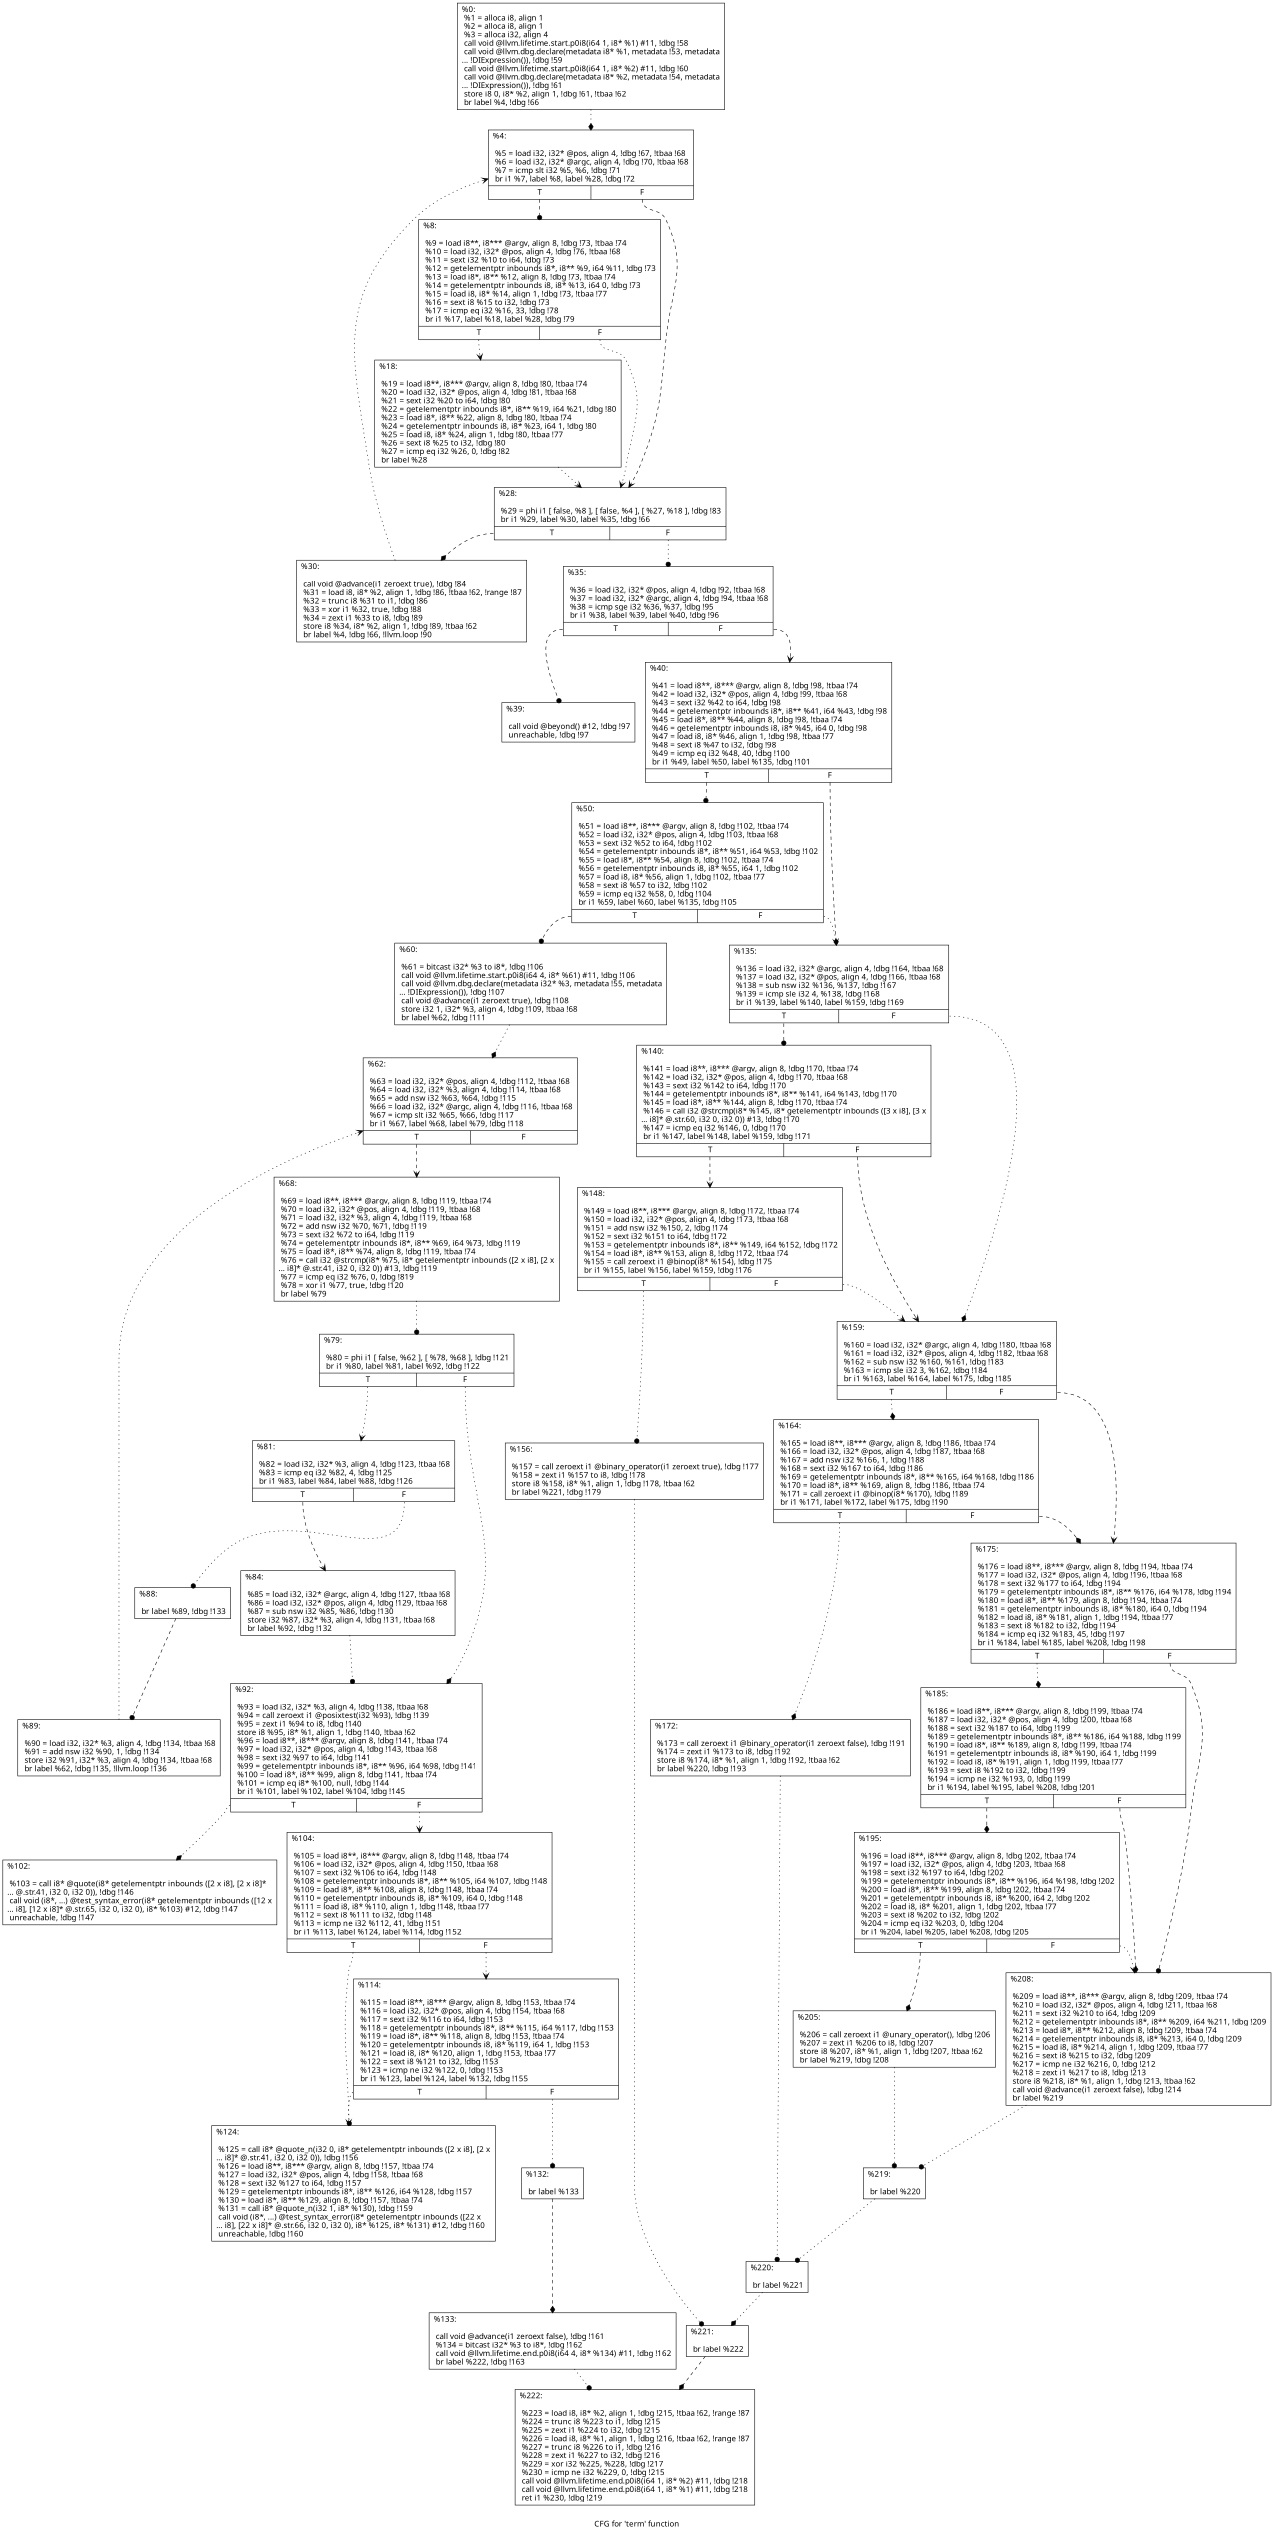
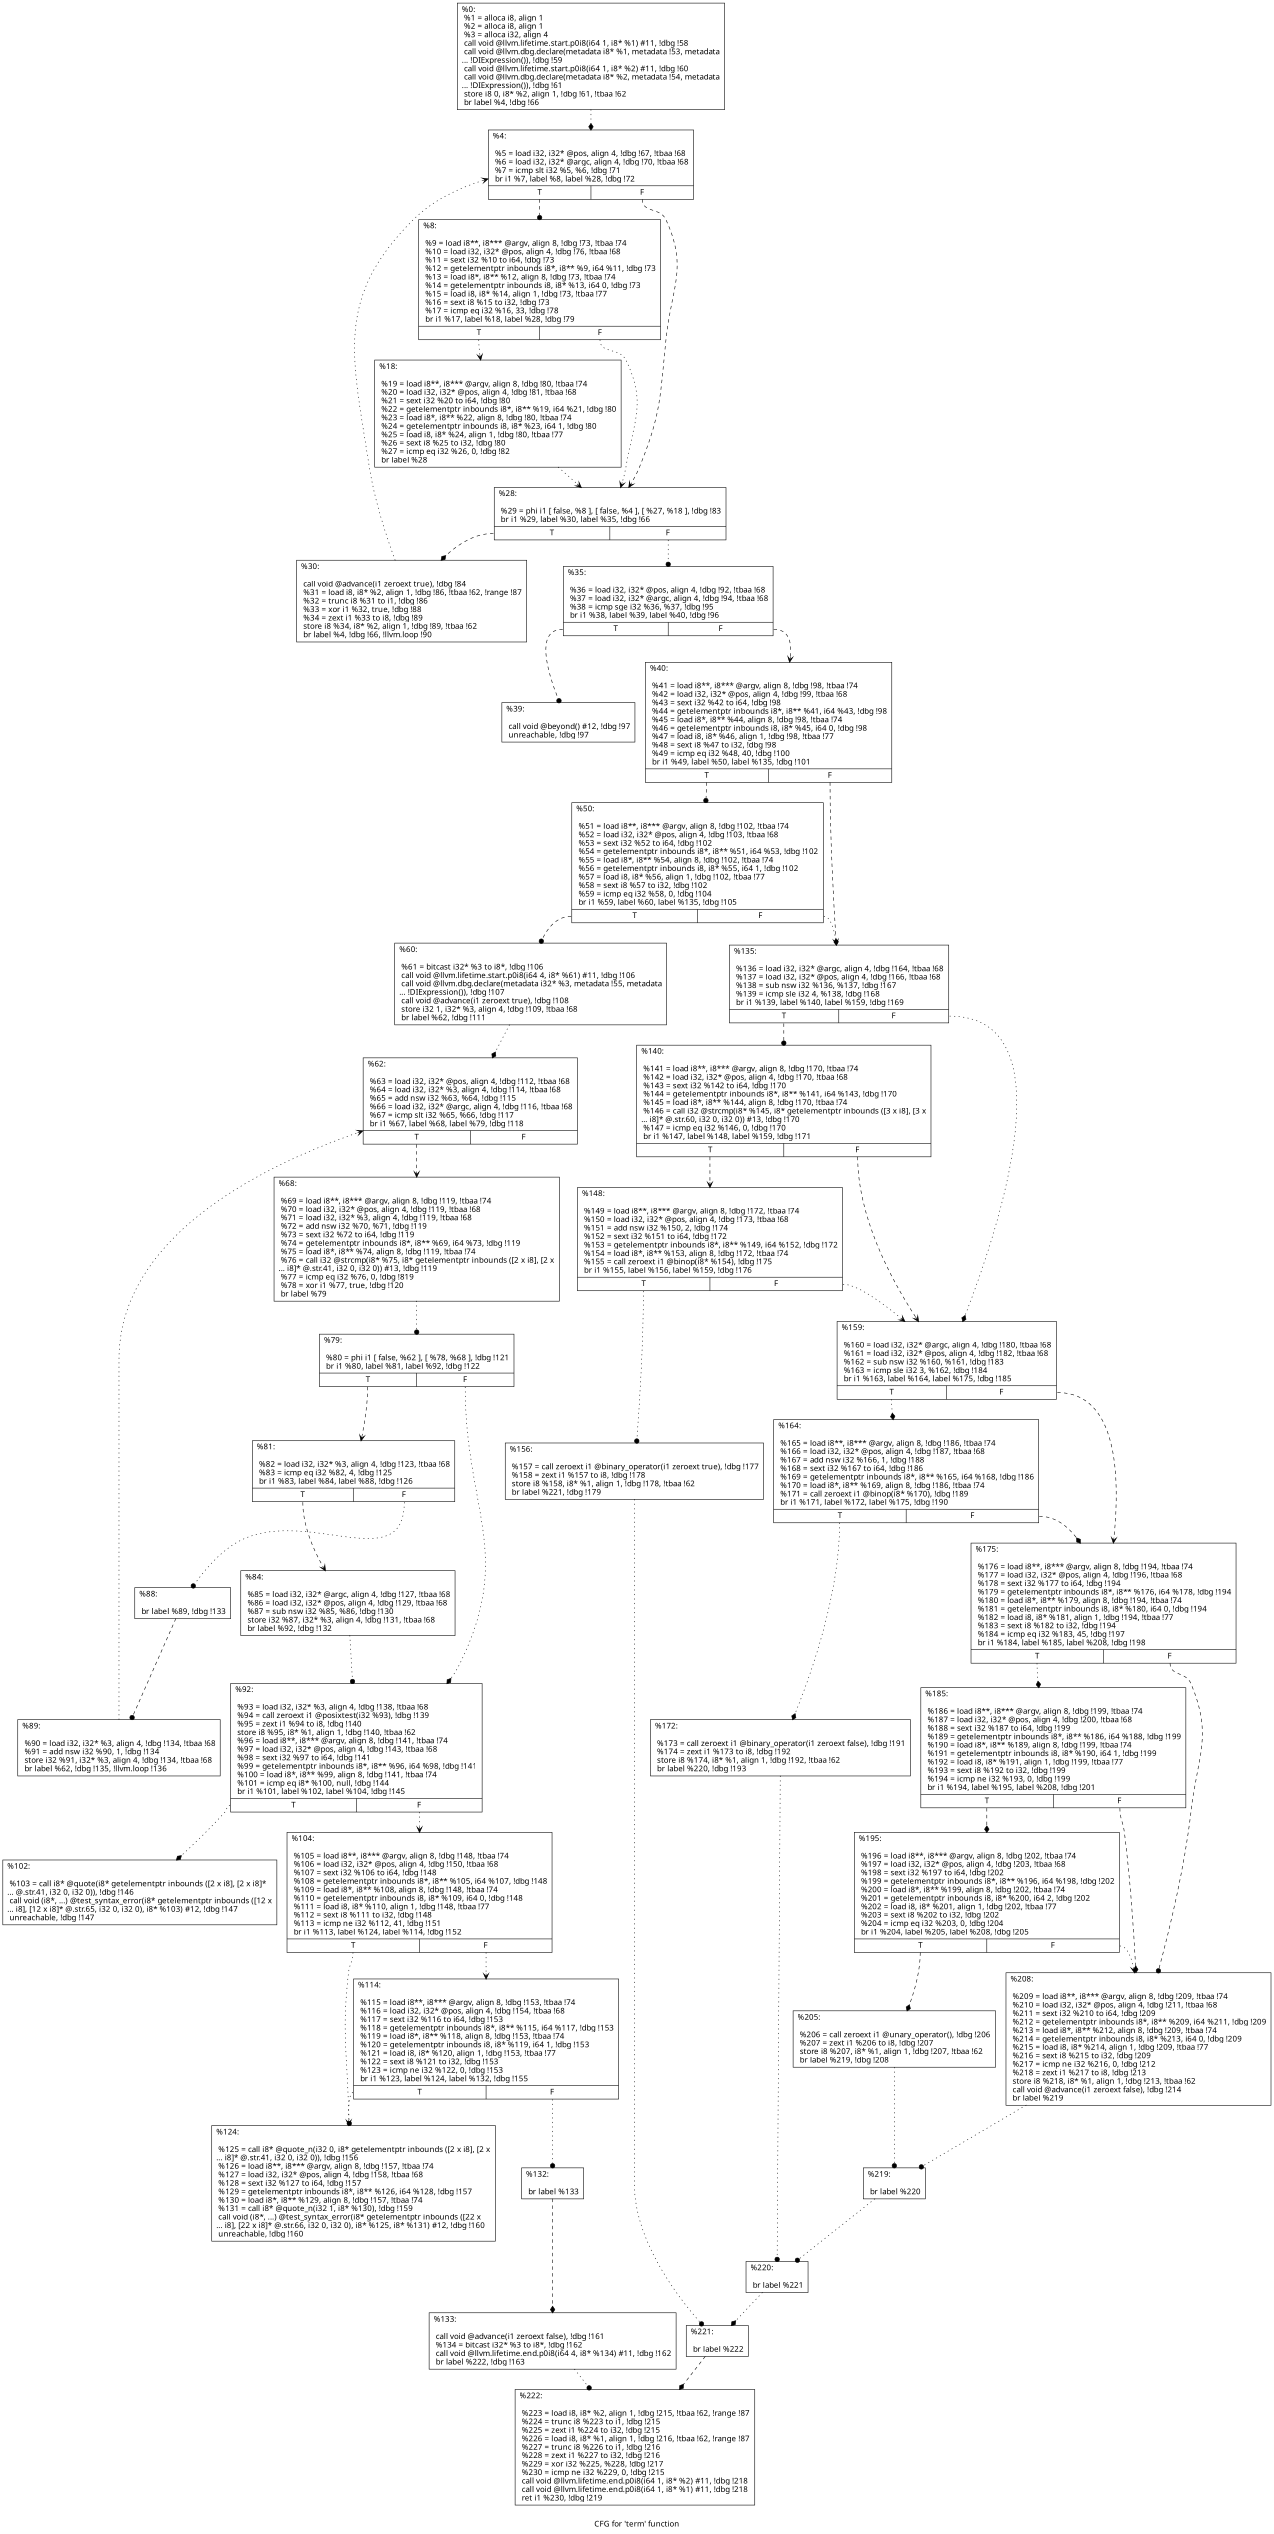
(366, 1411) -> (366, 1411)
